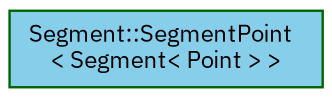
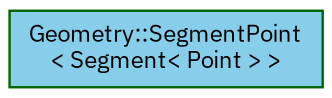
(166, 49) -> (166, 49)
